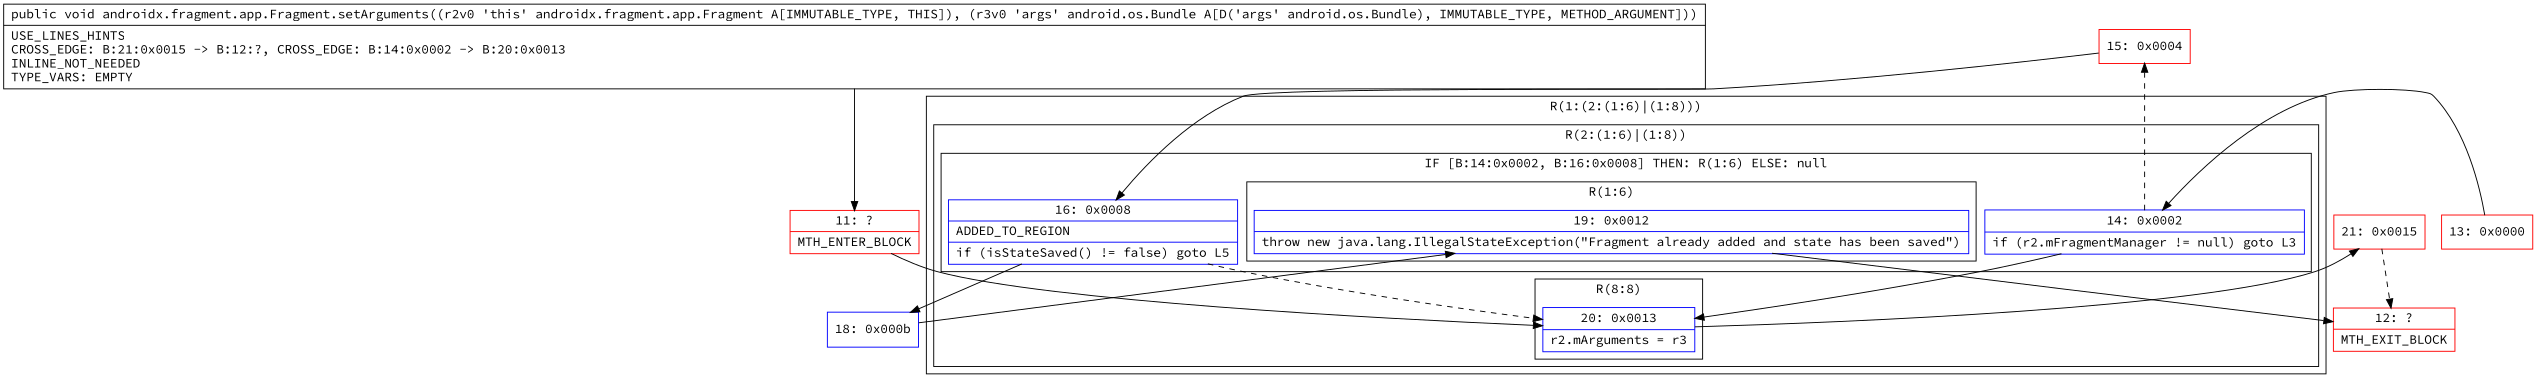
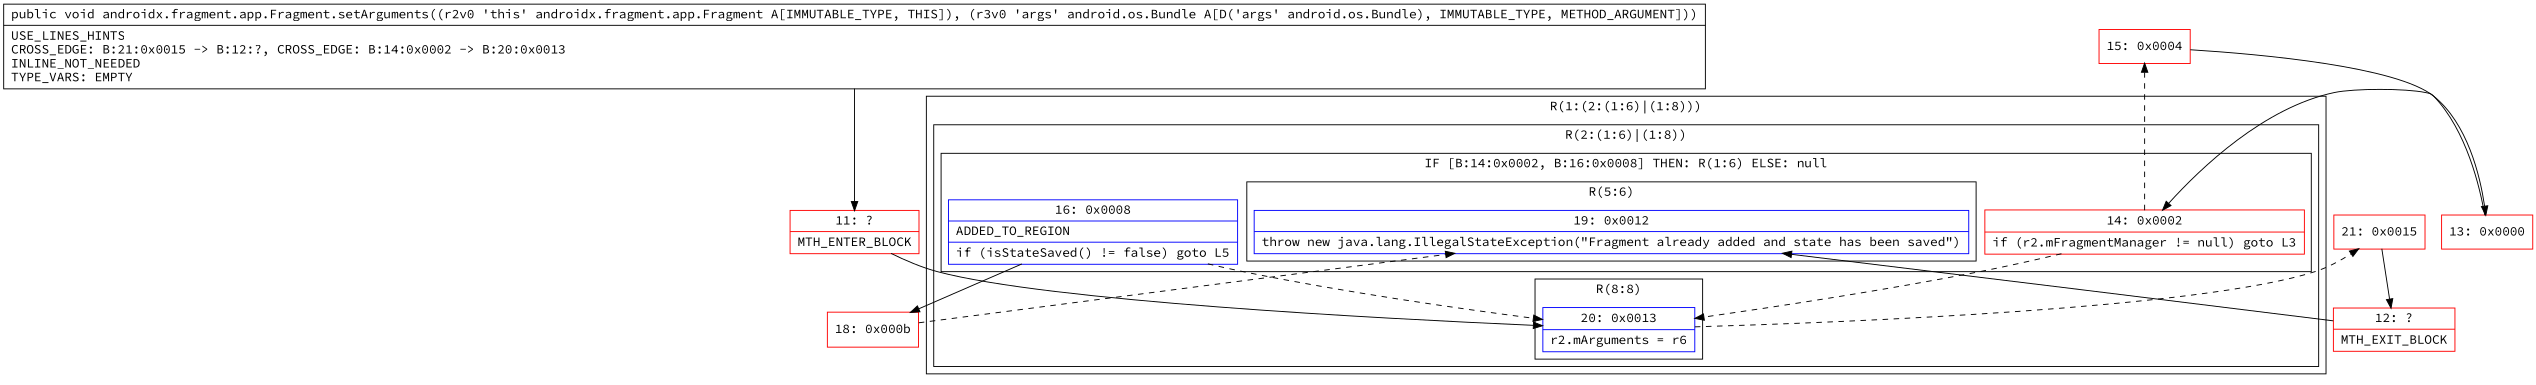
(1593, 89) -> (2375, 73)
(1611, 192) -> (1611, 192)
(2145, 232) -> (2145, 232)
(2386, 274) -> (2386, 274)
(2048, 287) -> (2062, 287)
(1182, 289) -> (1182, 289)
(1883, 289) -> (1883, 289)
(2026, 311) -> (2026, 311)
(873, 330) -> (873, 330)
(1619, 340) -> (1619, 340)
